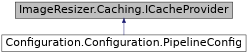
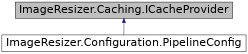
(124, 43) -> (124, 43)
